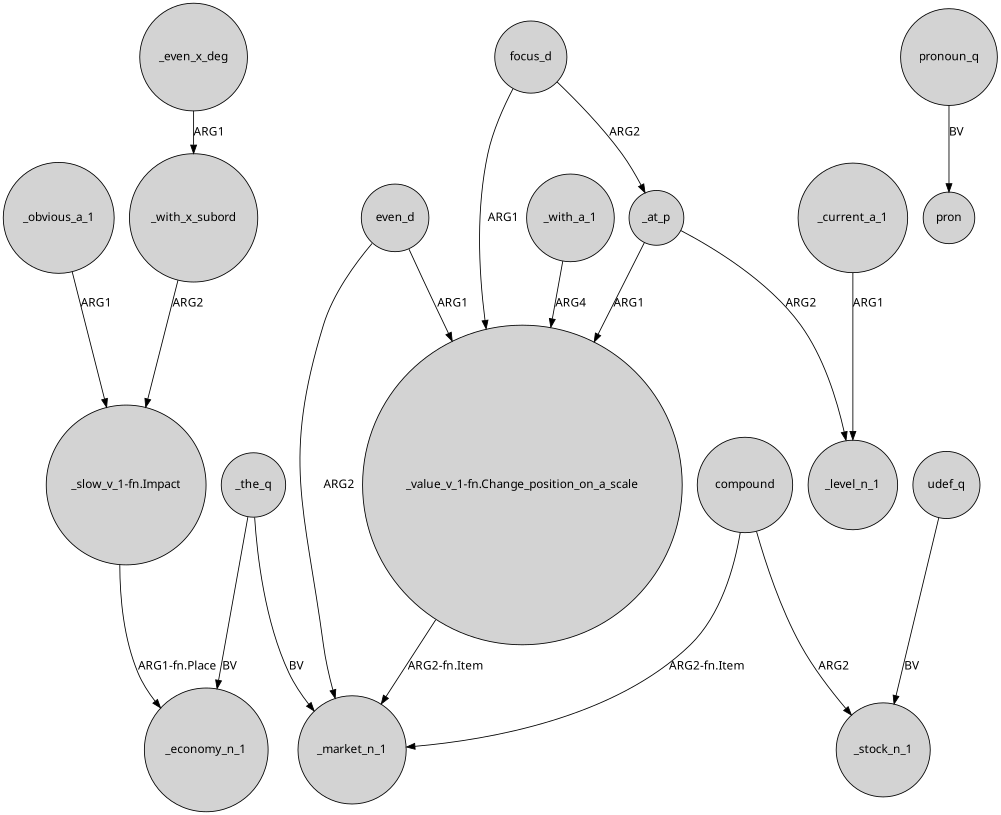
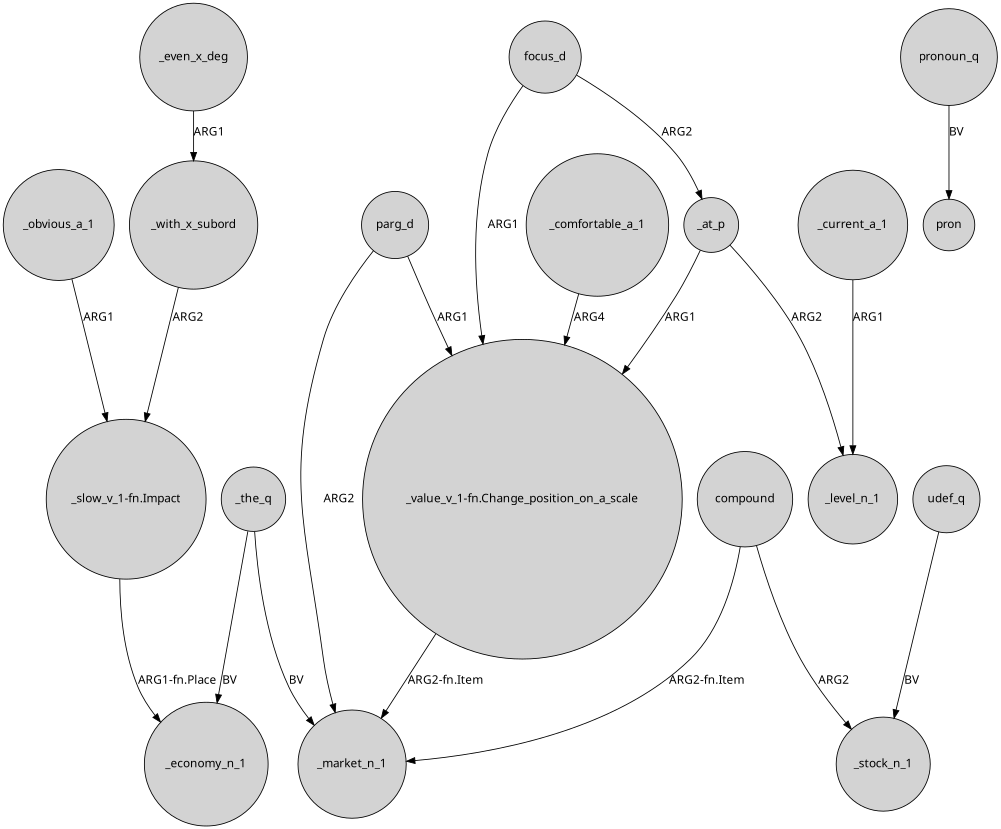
(395, 218) -> (395, 225)
(570, 218) -> (597, 225)
